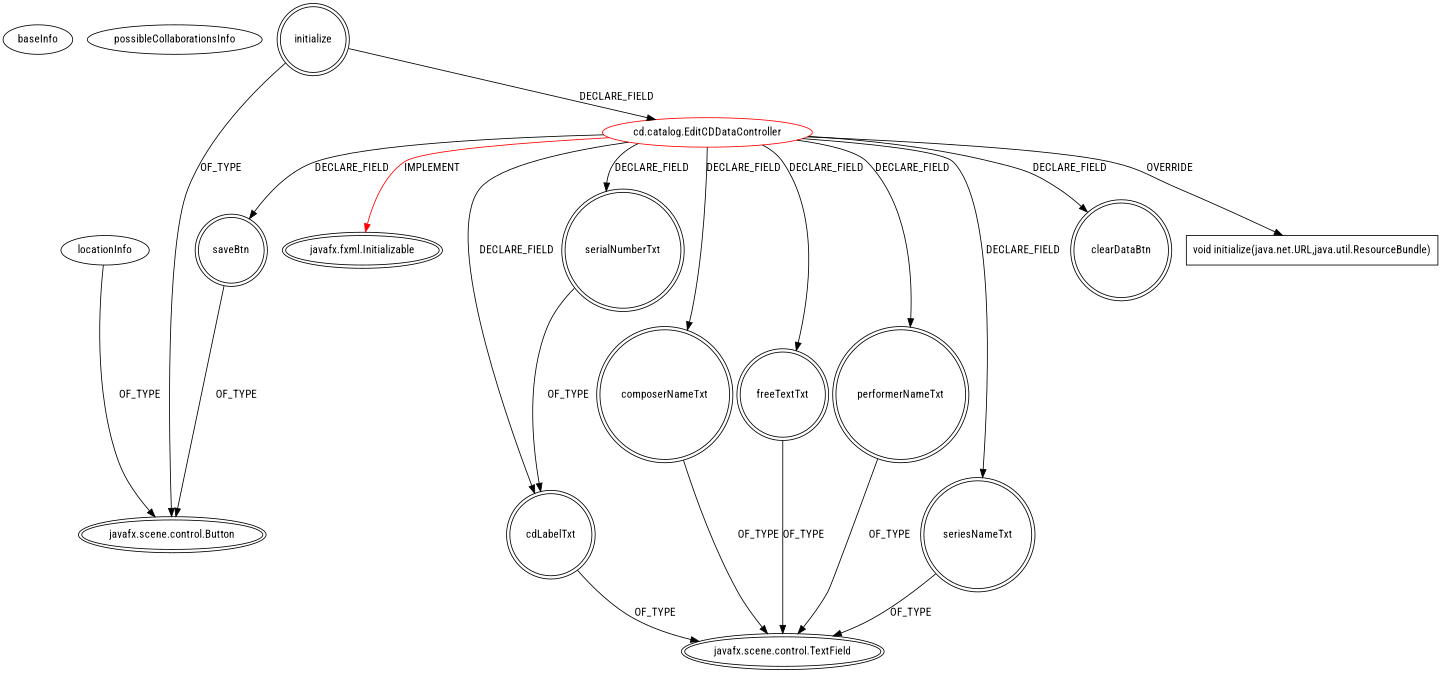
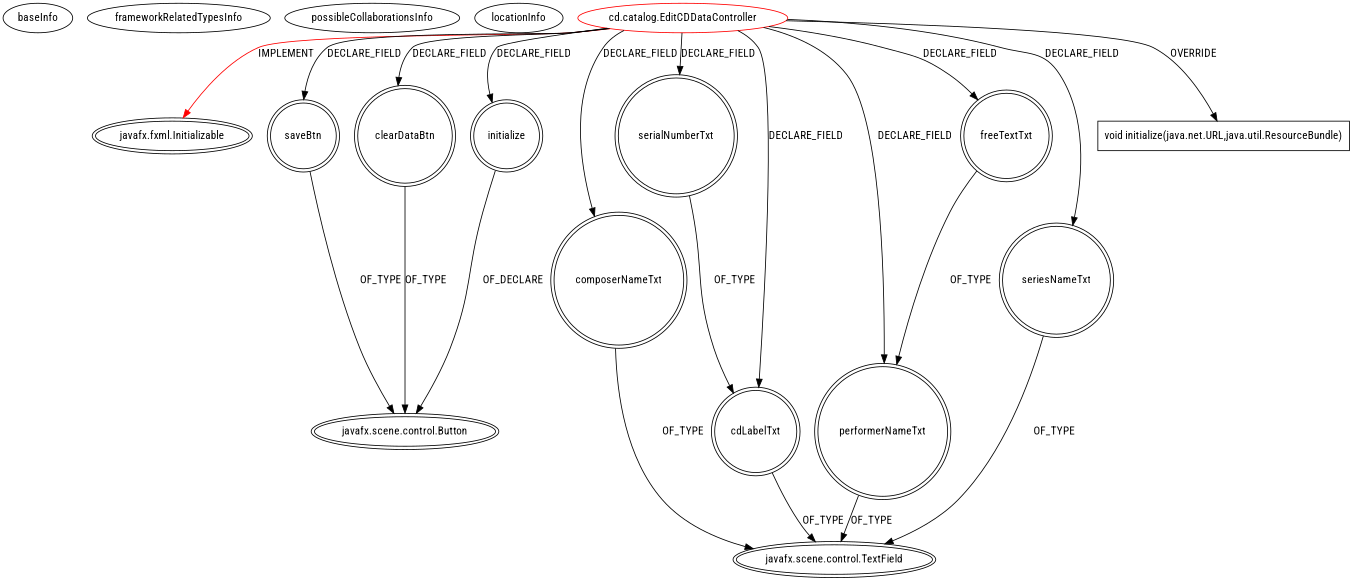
none -> (179, 18)
(498, 83) -> (527, 40)
(221, 168) -> (513, 280)
(103, 393) -> (405, 296)
(783, 533) -> (929, 260)
